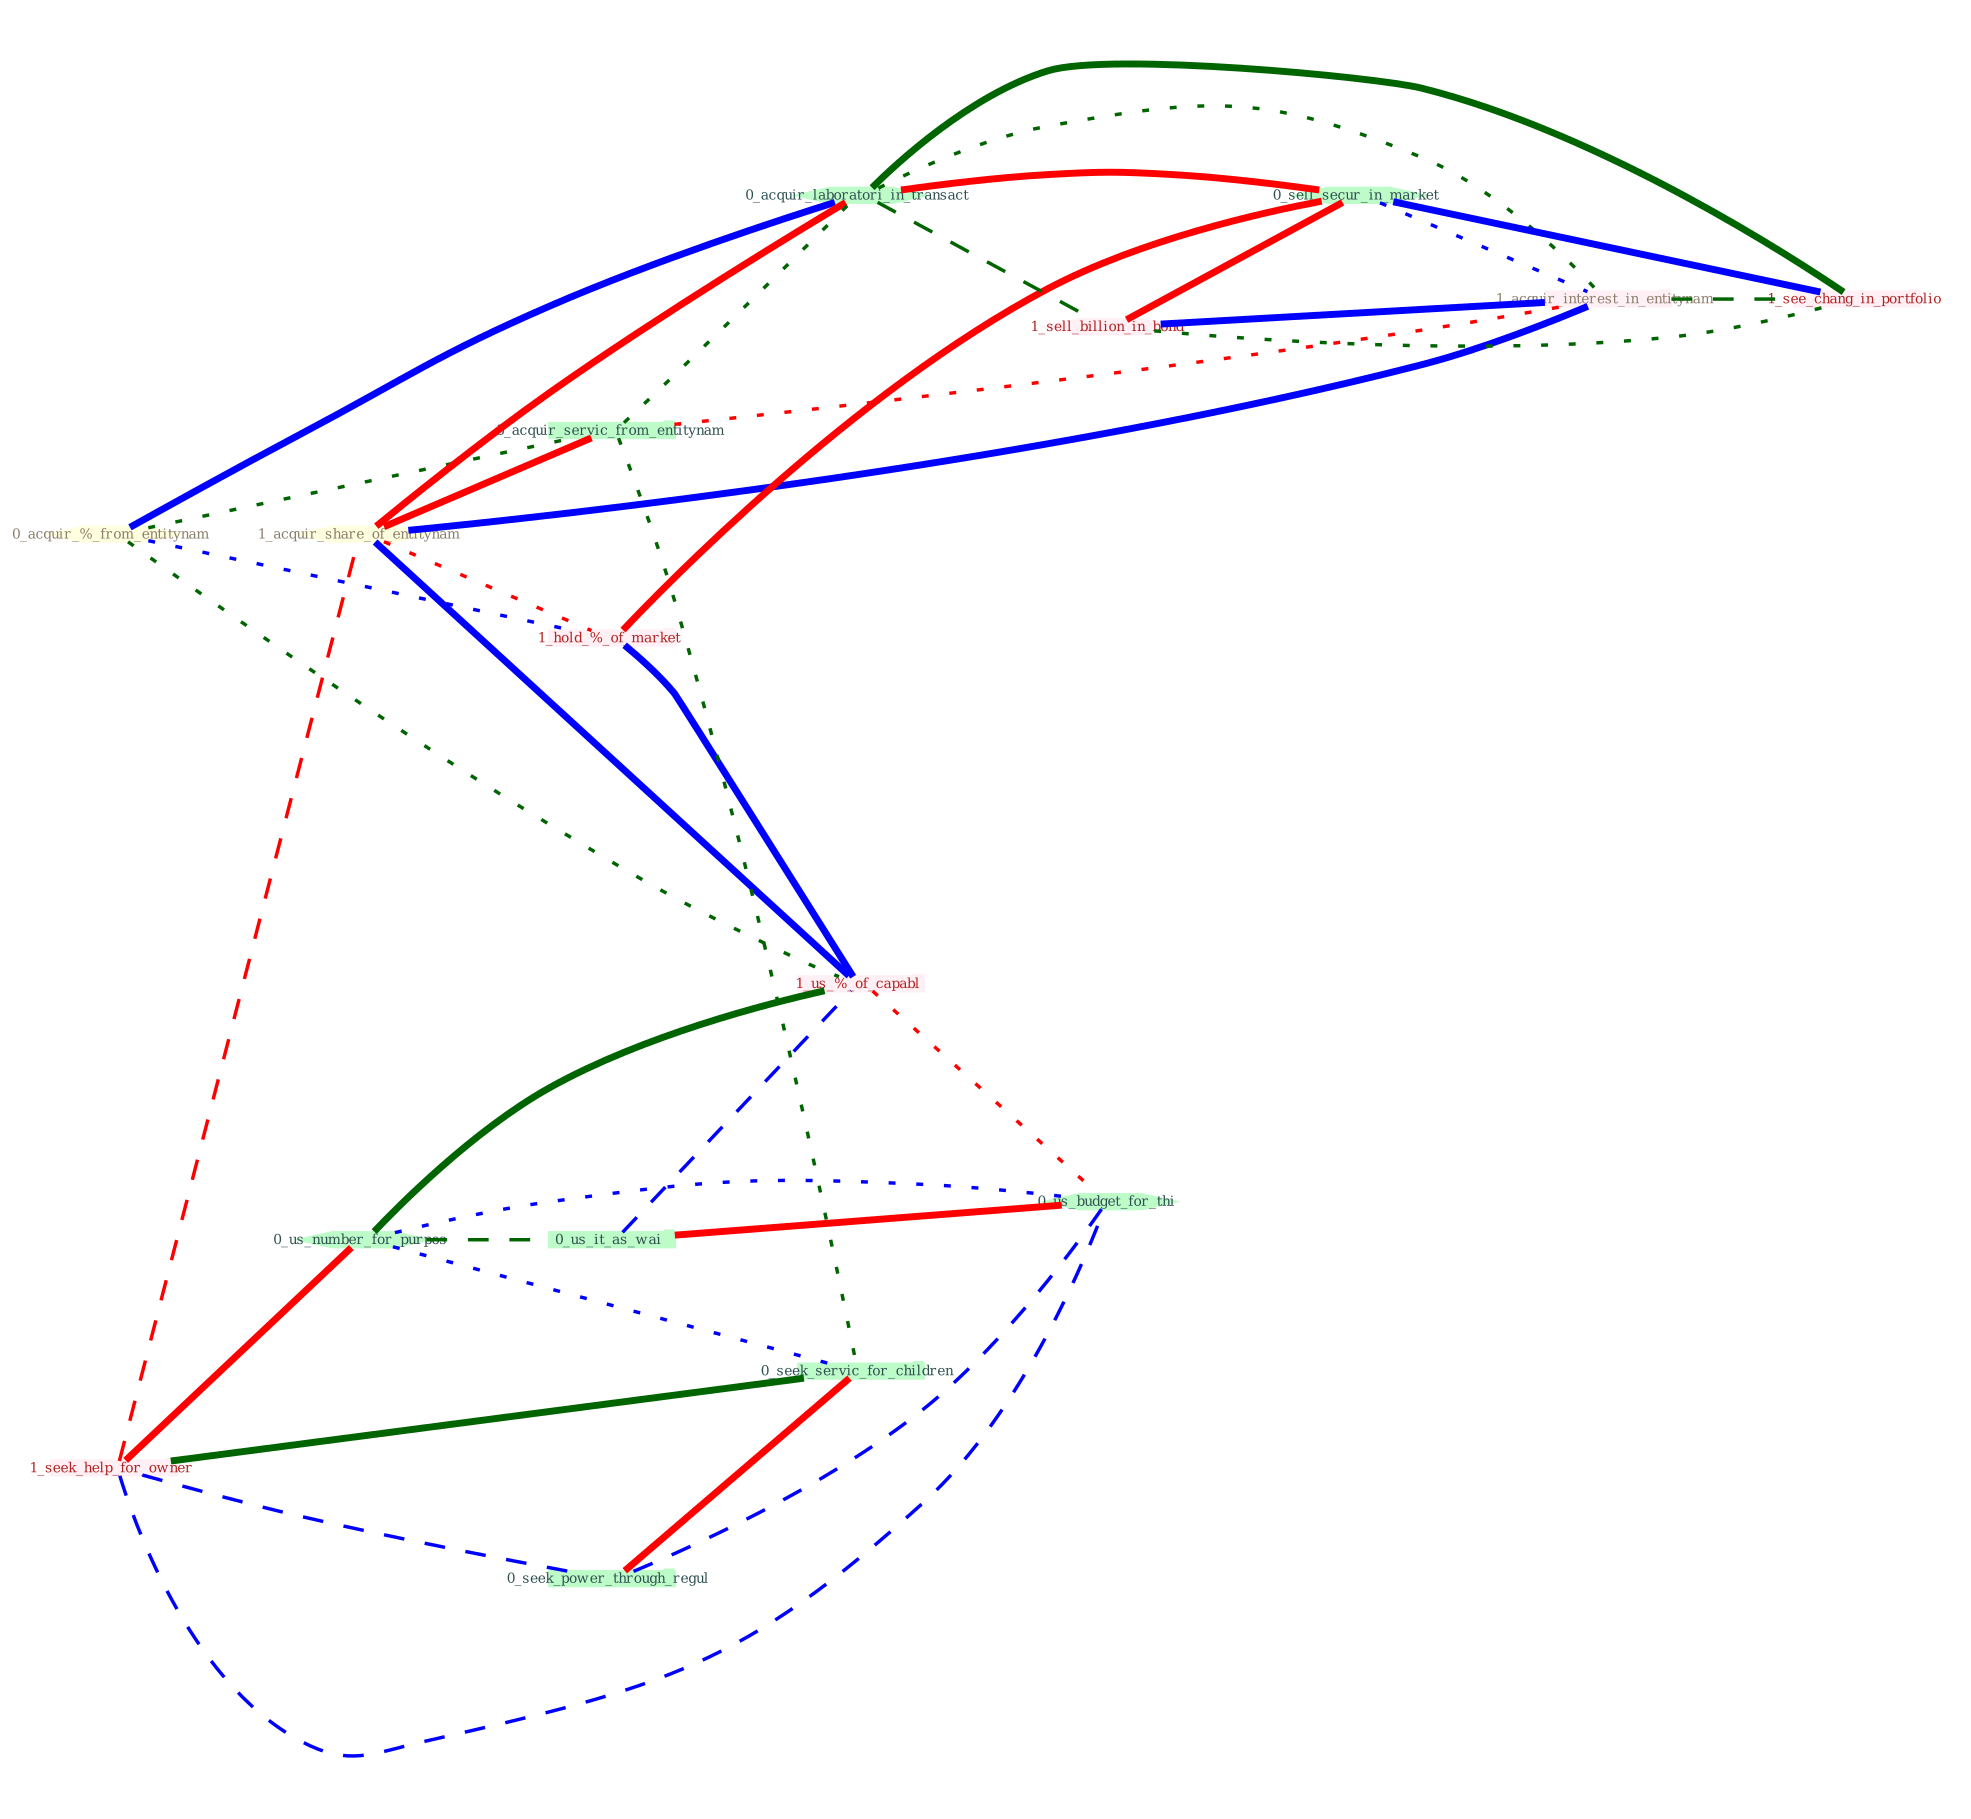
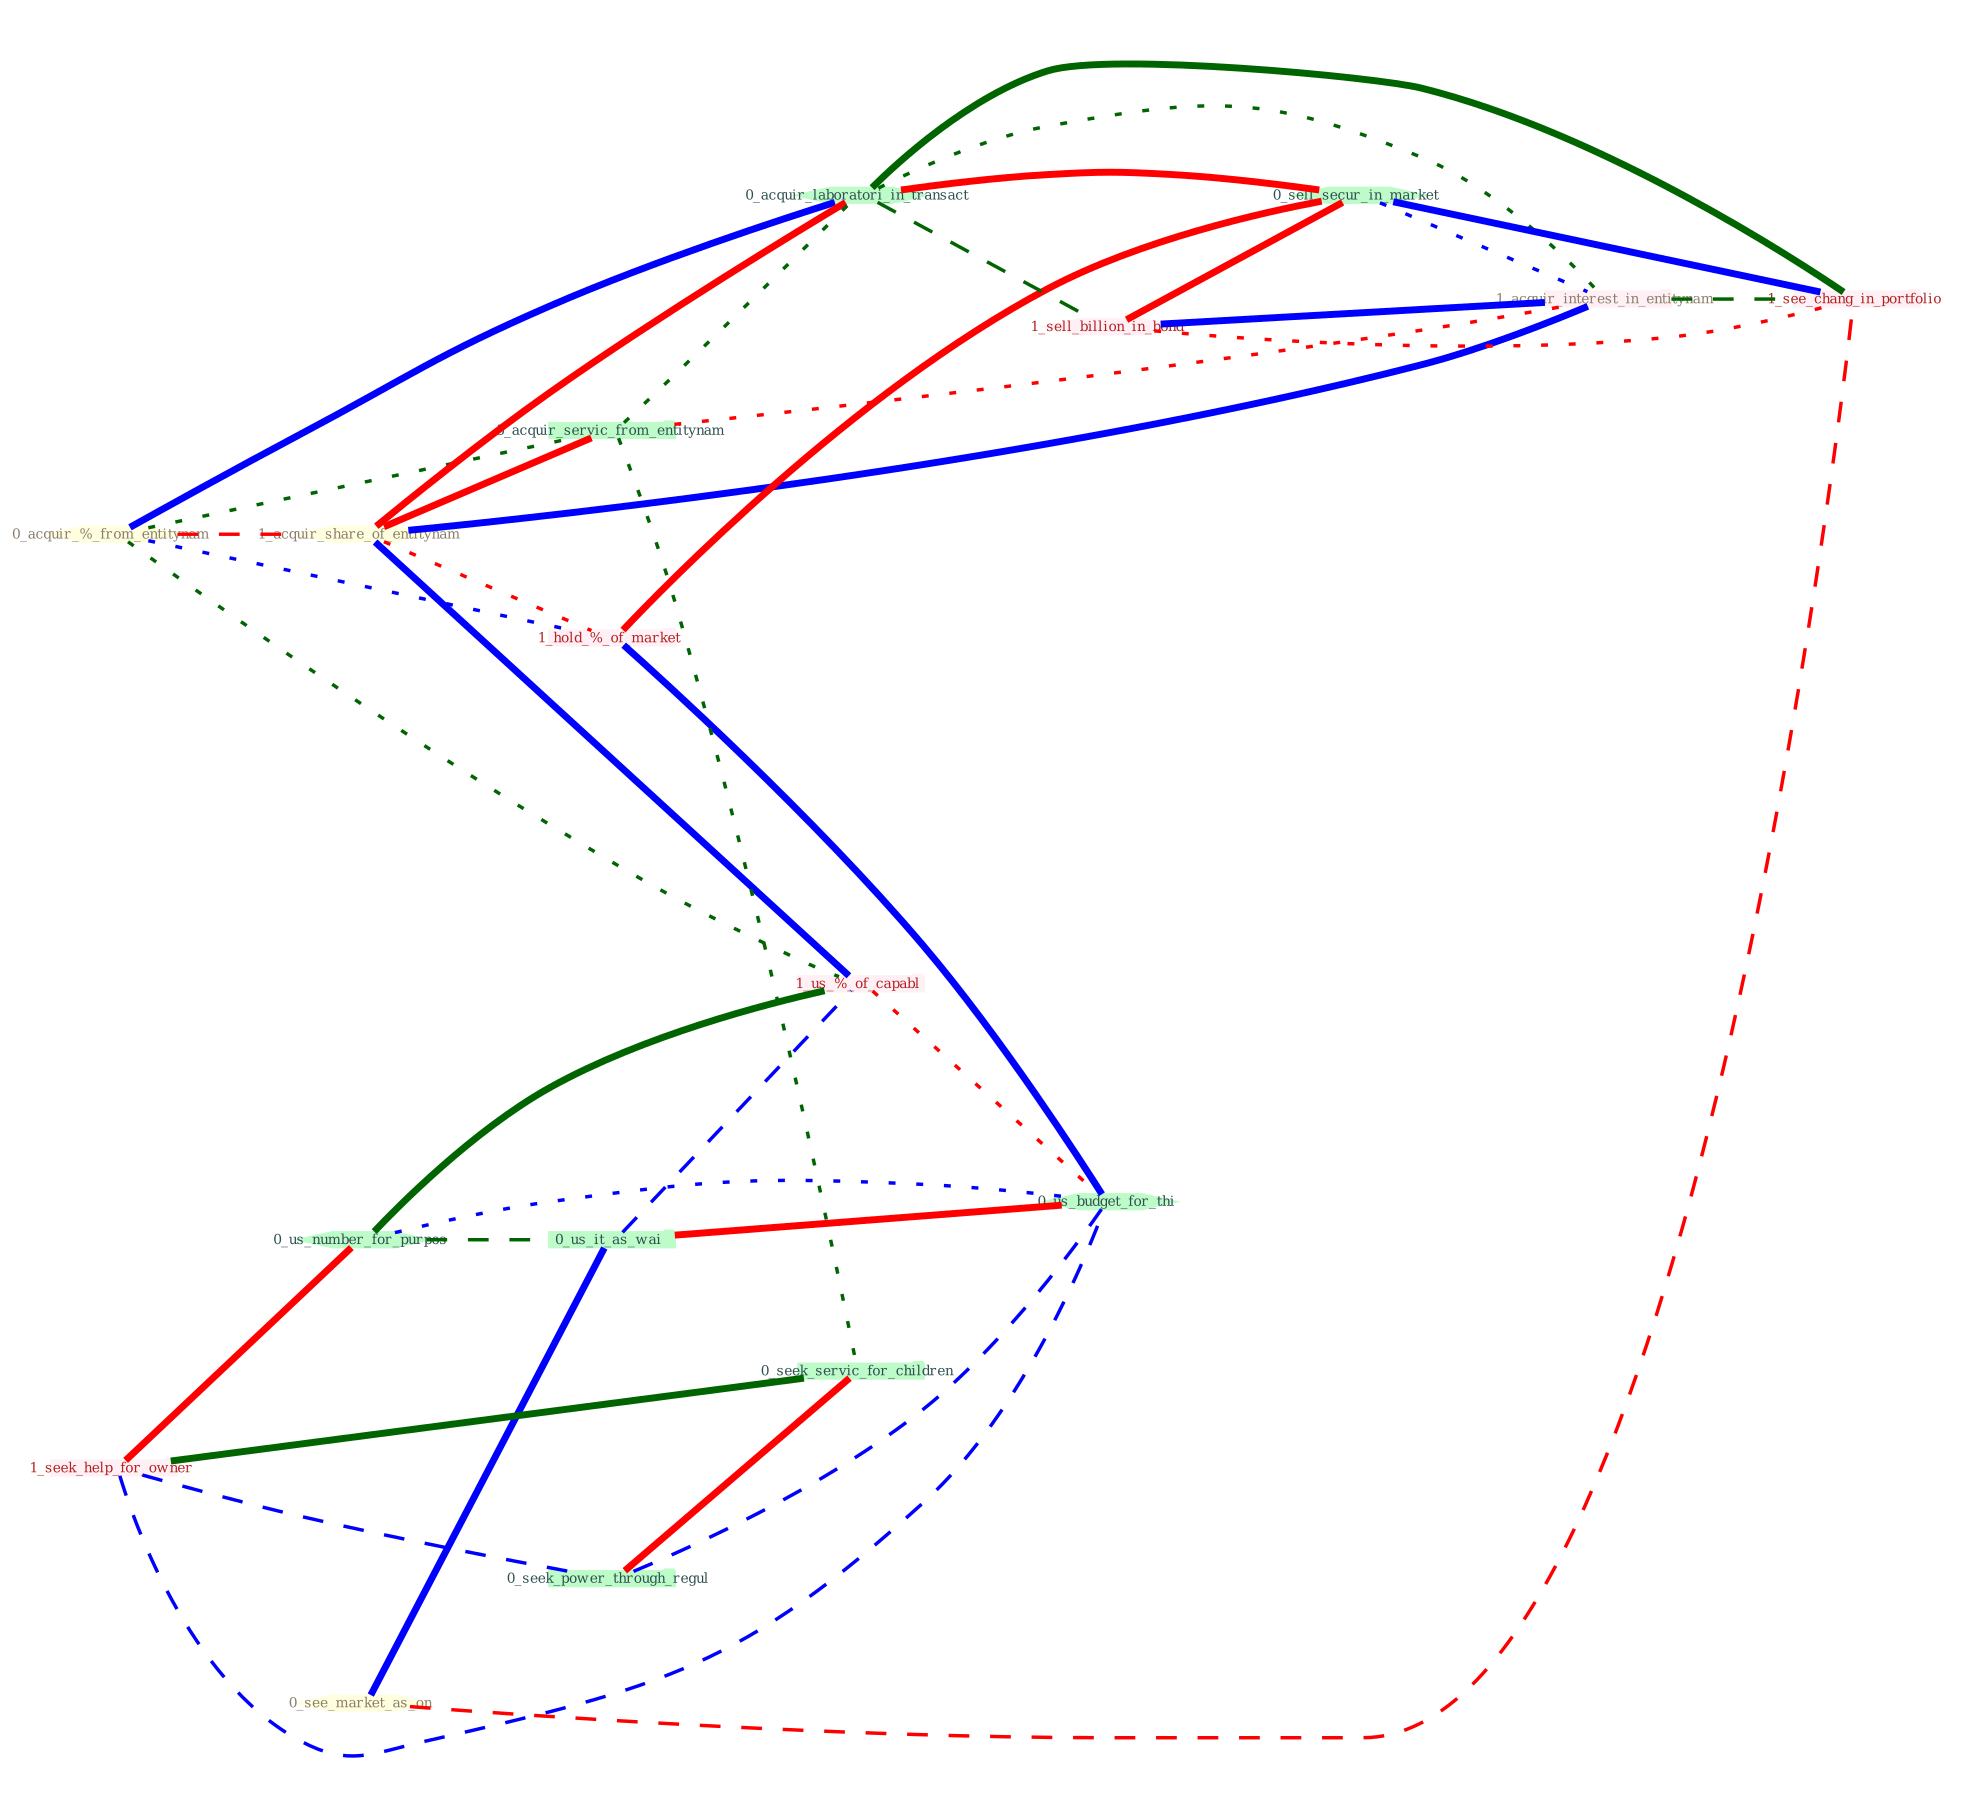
(1560, 344) -> (1560, 344)
(756, 823) -> (884, 901)
(239, 1001) -> (239, 534)
(612, 1305) -> none
none -> (363, 1703)
